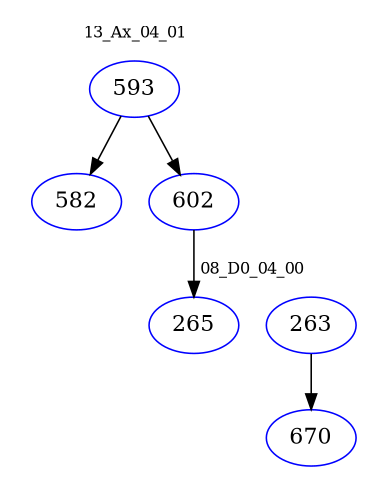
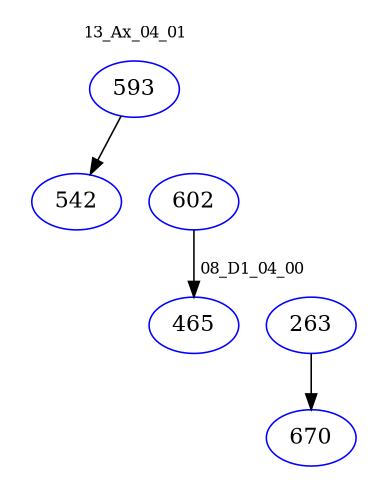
(160, 138) -> none
(77, 202) -> (77, 202)
(253, 270) -> (253, 270)
(194, 325) -> (194, 325)
